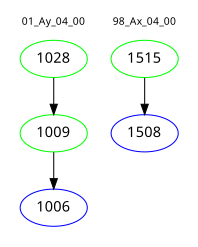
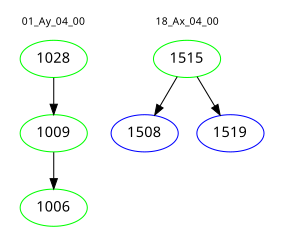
(145, 22) -> (188, 22)
none -> (230, 133)
(54, 208) -> (54, 208)
